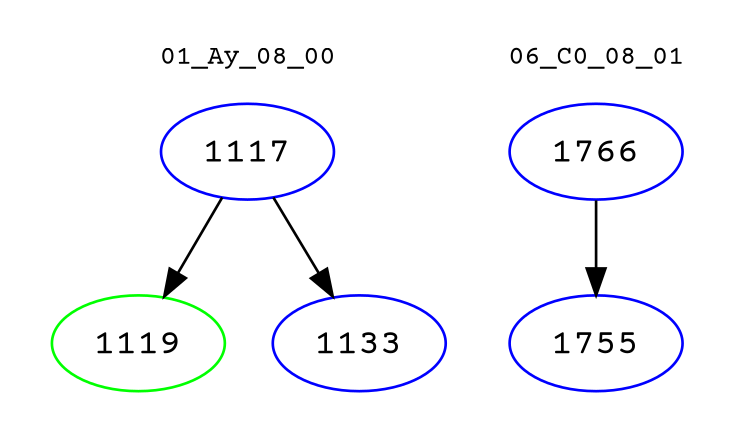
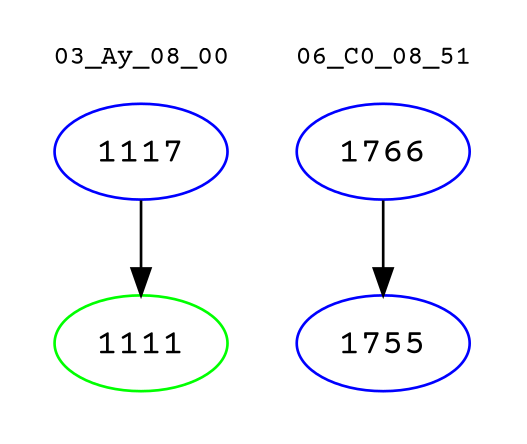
(249, 57) -> (142, 57)
(597, 57) -> (385, 57)
(138, 343) -> (141, 343)
(359, 343) -> none
